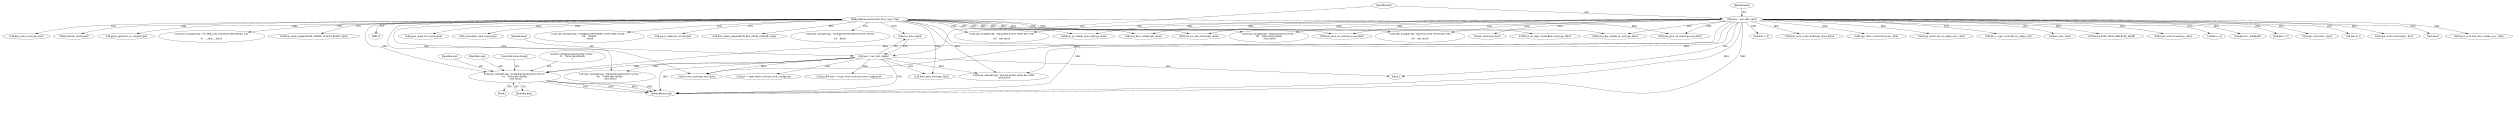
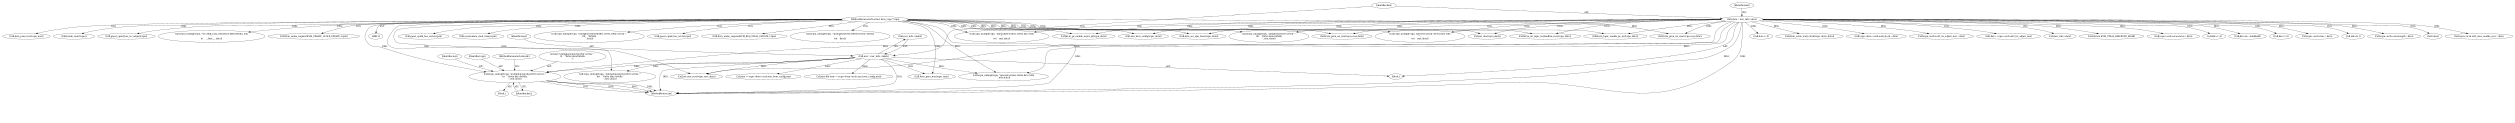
none -> (1623, 23)
(892, 28) -> (1193, 30)
(74, 36) -> (74, 36)
(1199, 36) -> (1199, 36)
(514, 56) -> (514, 56)
